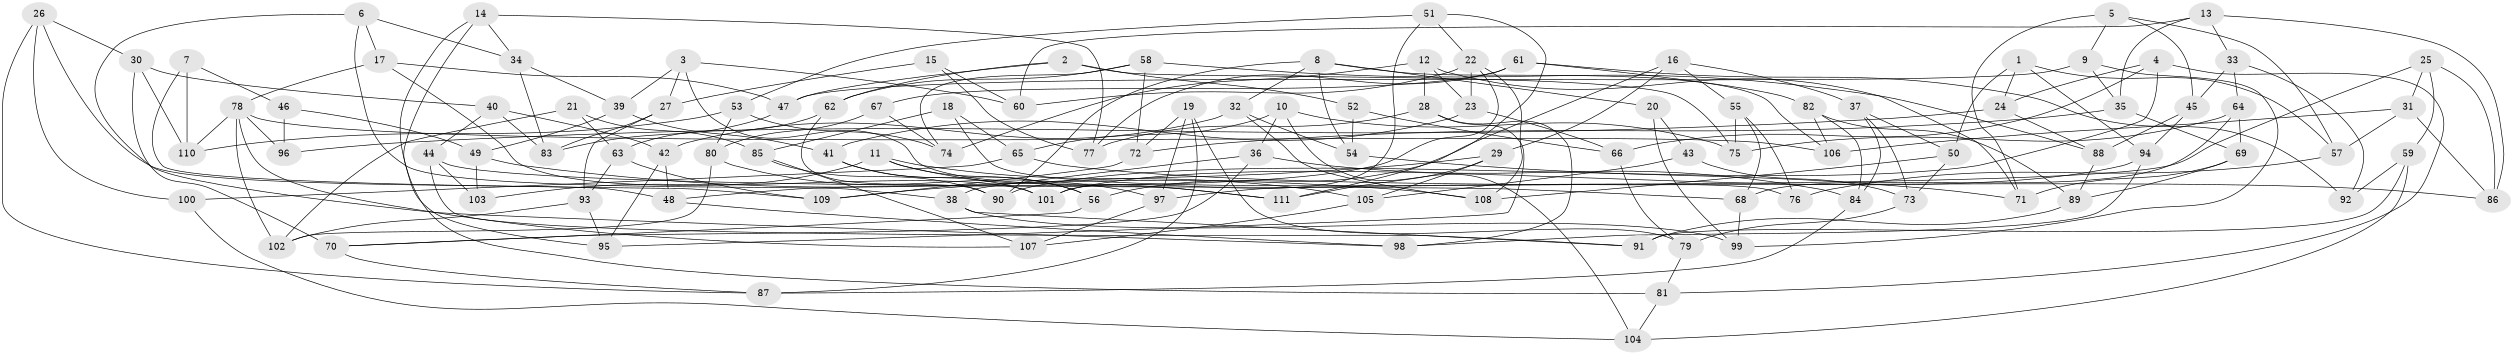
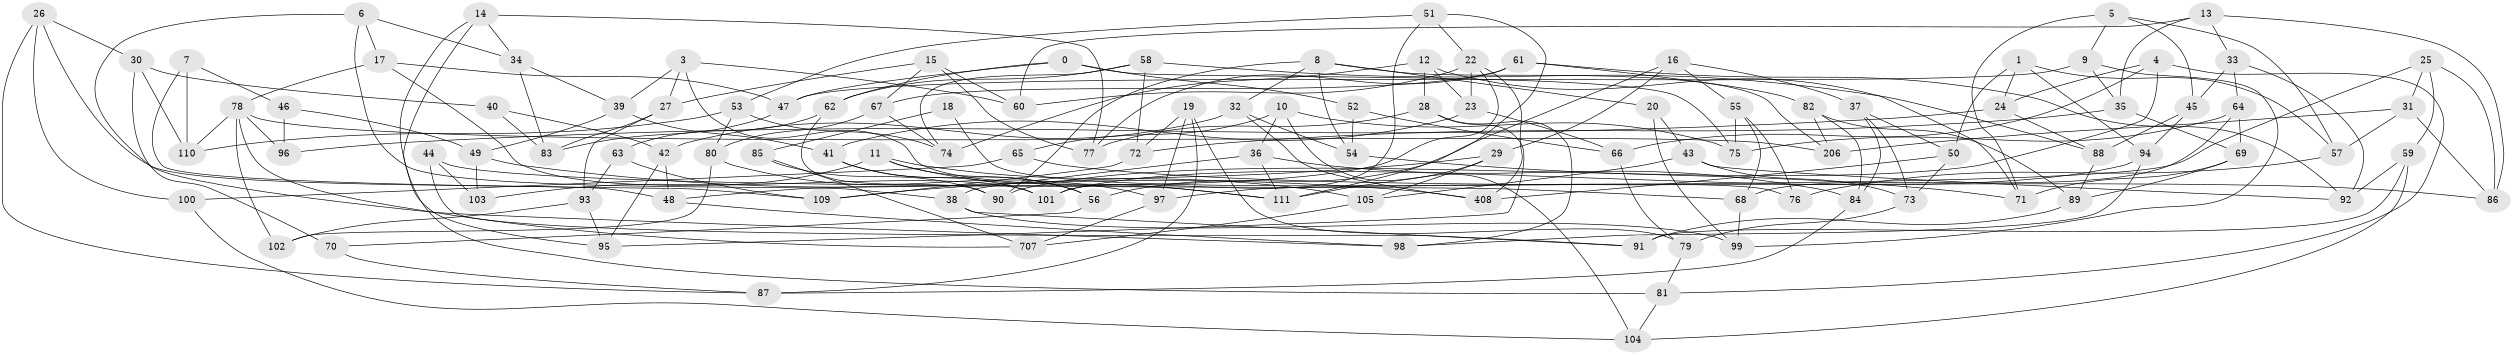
(1065, 61) -> (1065, 61)
none -> (897, 90)
(573, 107) -> none
(461, 131) -> none
(983, 131) -> none
(1832, 154) -> (1832, 154)
none -> (2093, 189)
(1483, 201) -> (1483, 201)
(990, 229) -> (1269, 177)
(1028, 247) -> (1028, 247)
